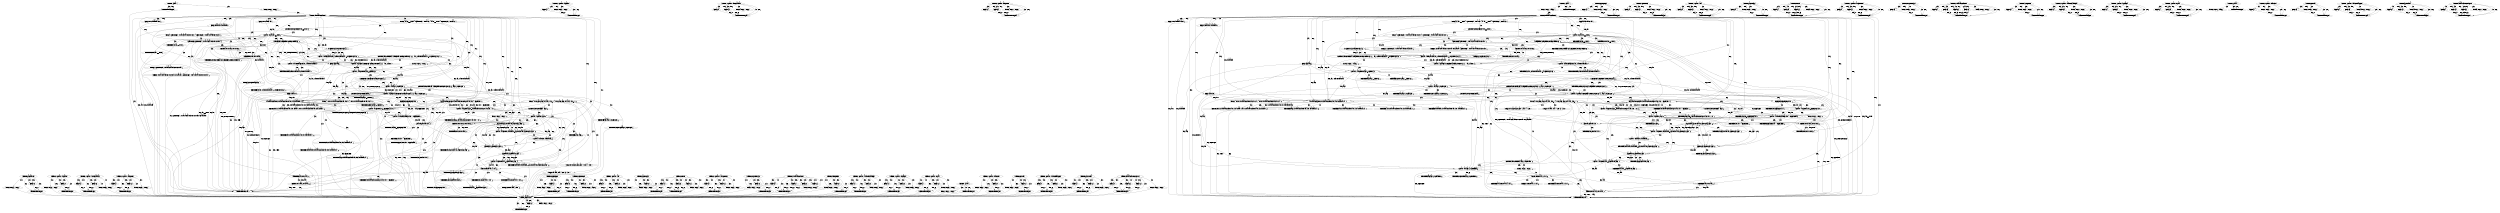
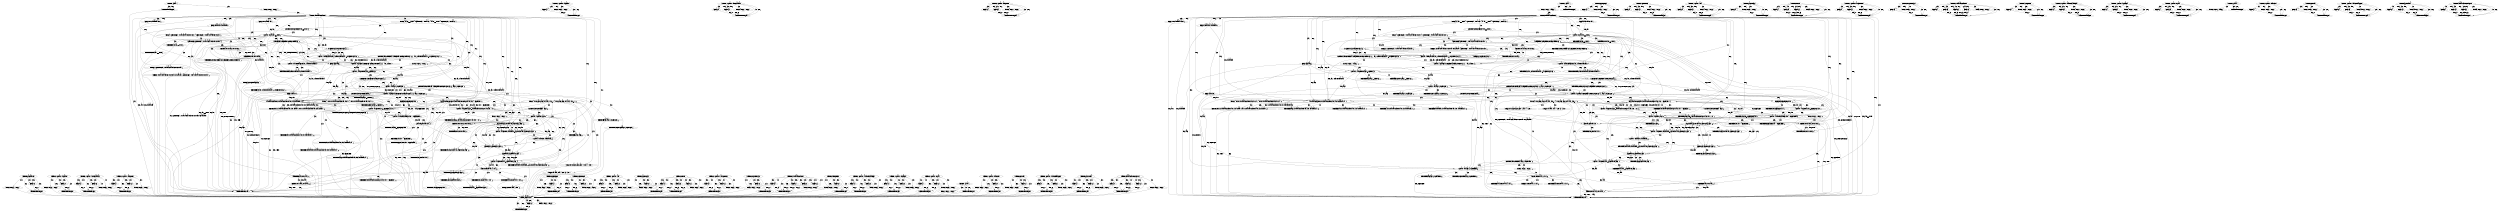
(1468, 173) -> (1468, 173)
